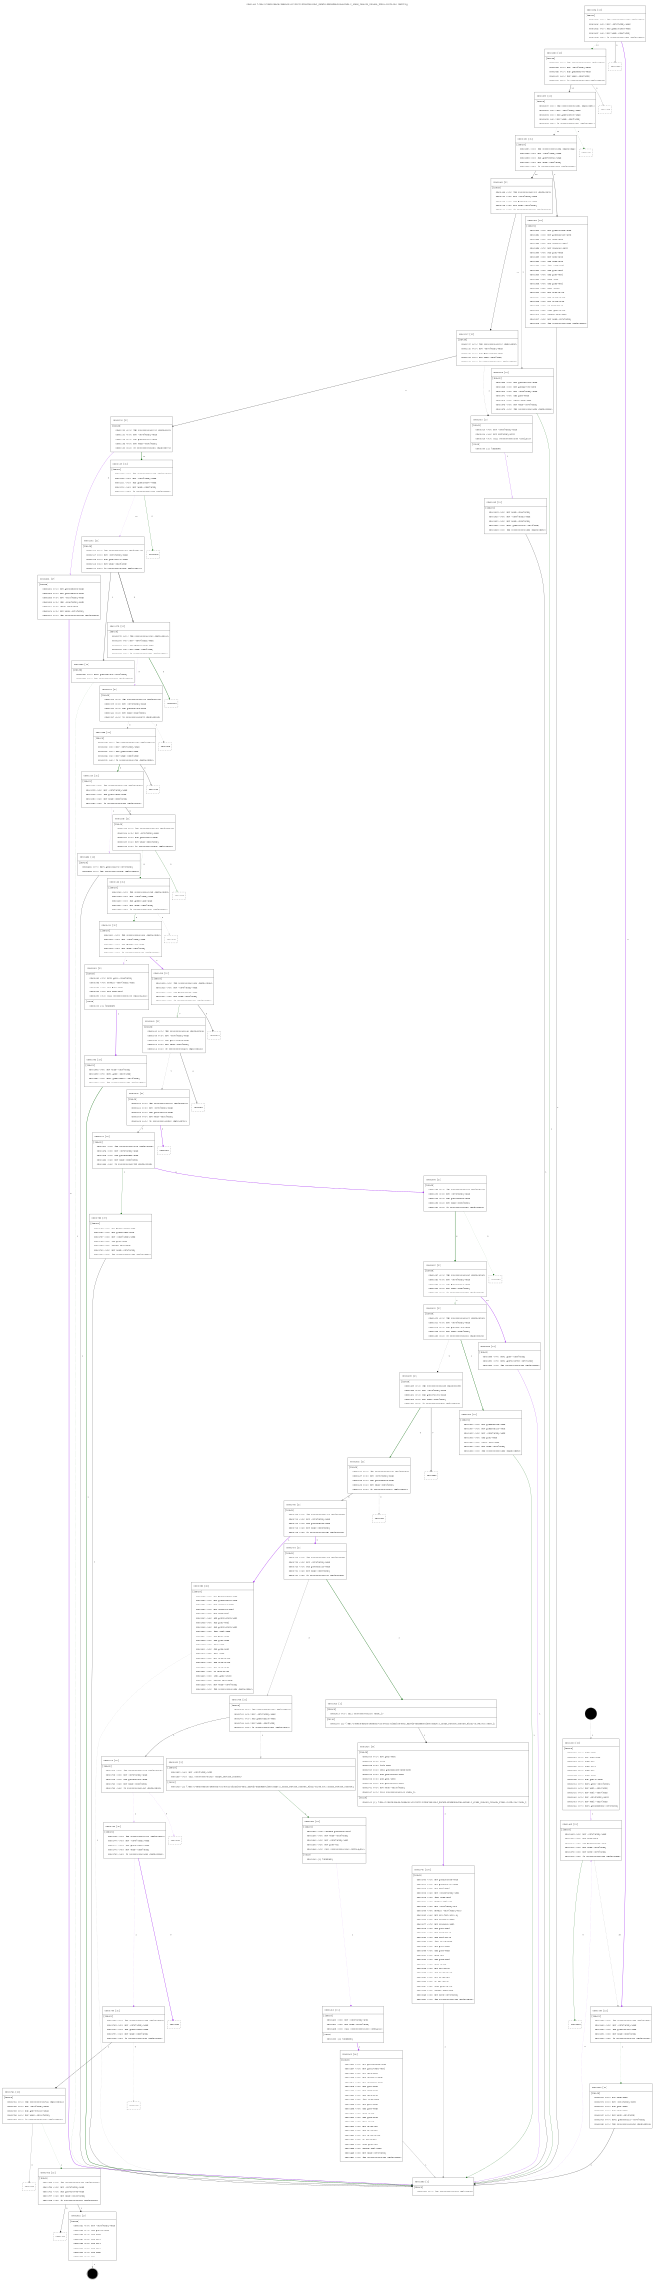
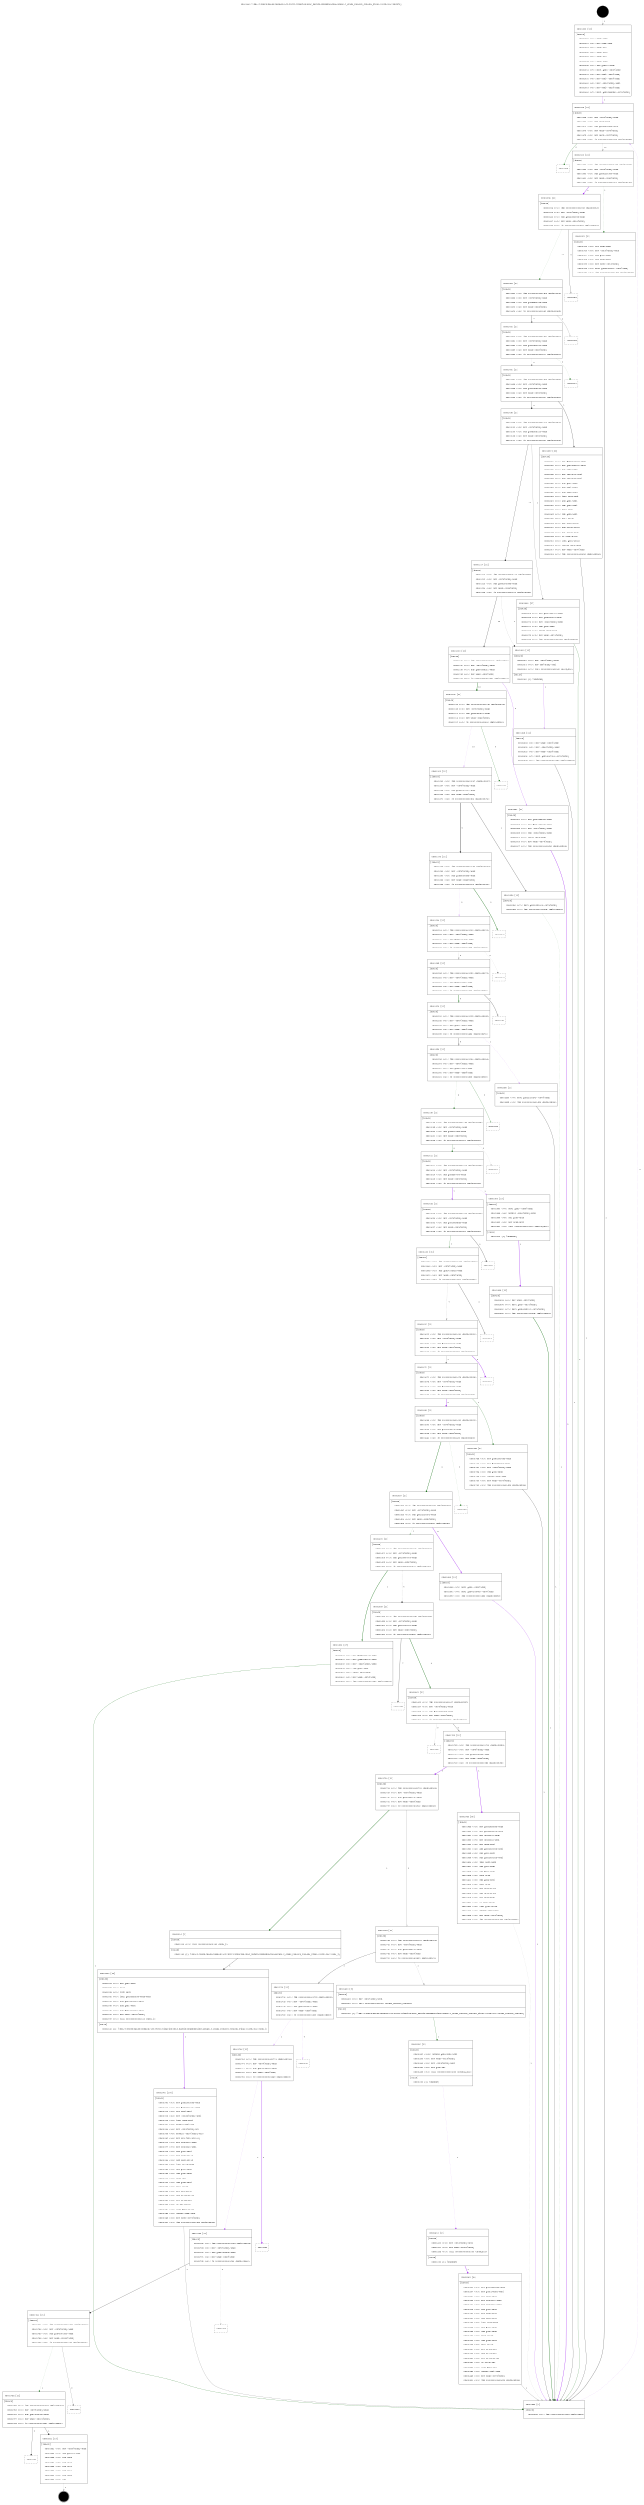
(626, 1023) -> (586, 190)
